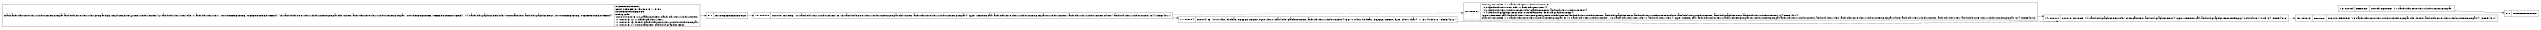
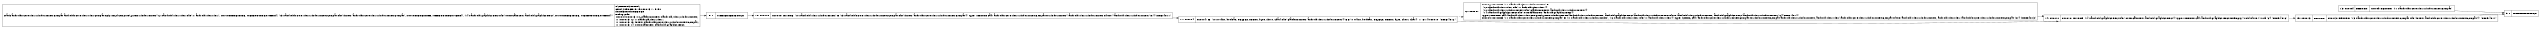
(1317, 14) -> (1459, 17)
(731, 15) -> (731, 15)
none -> (2491, 15)
